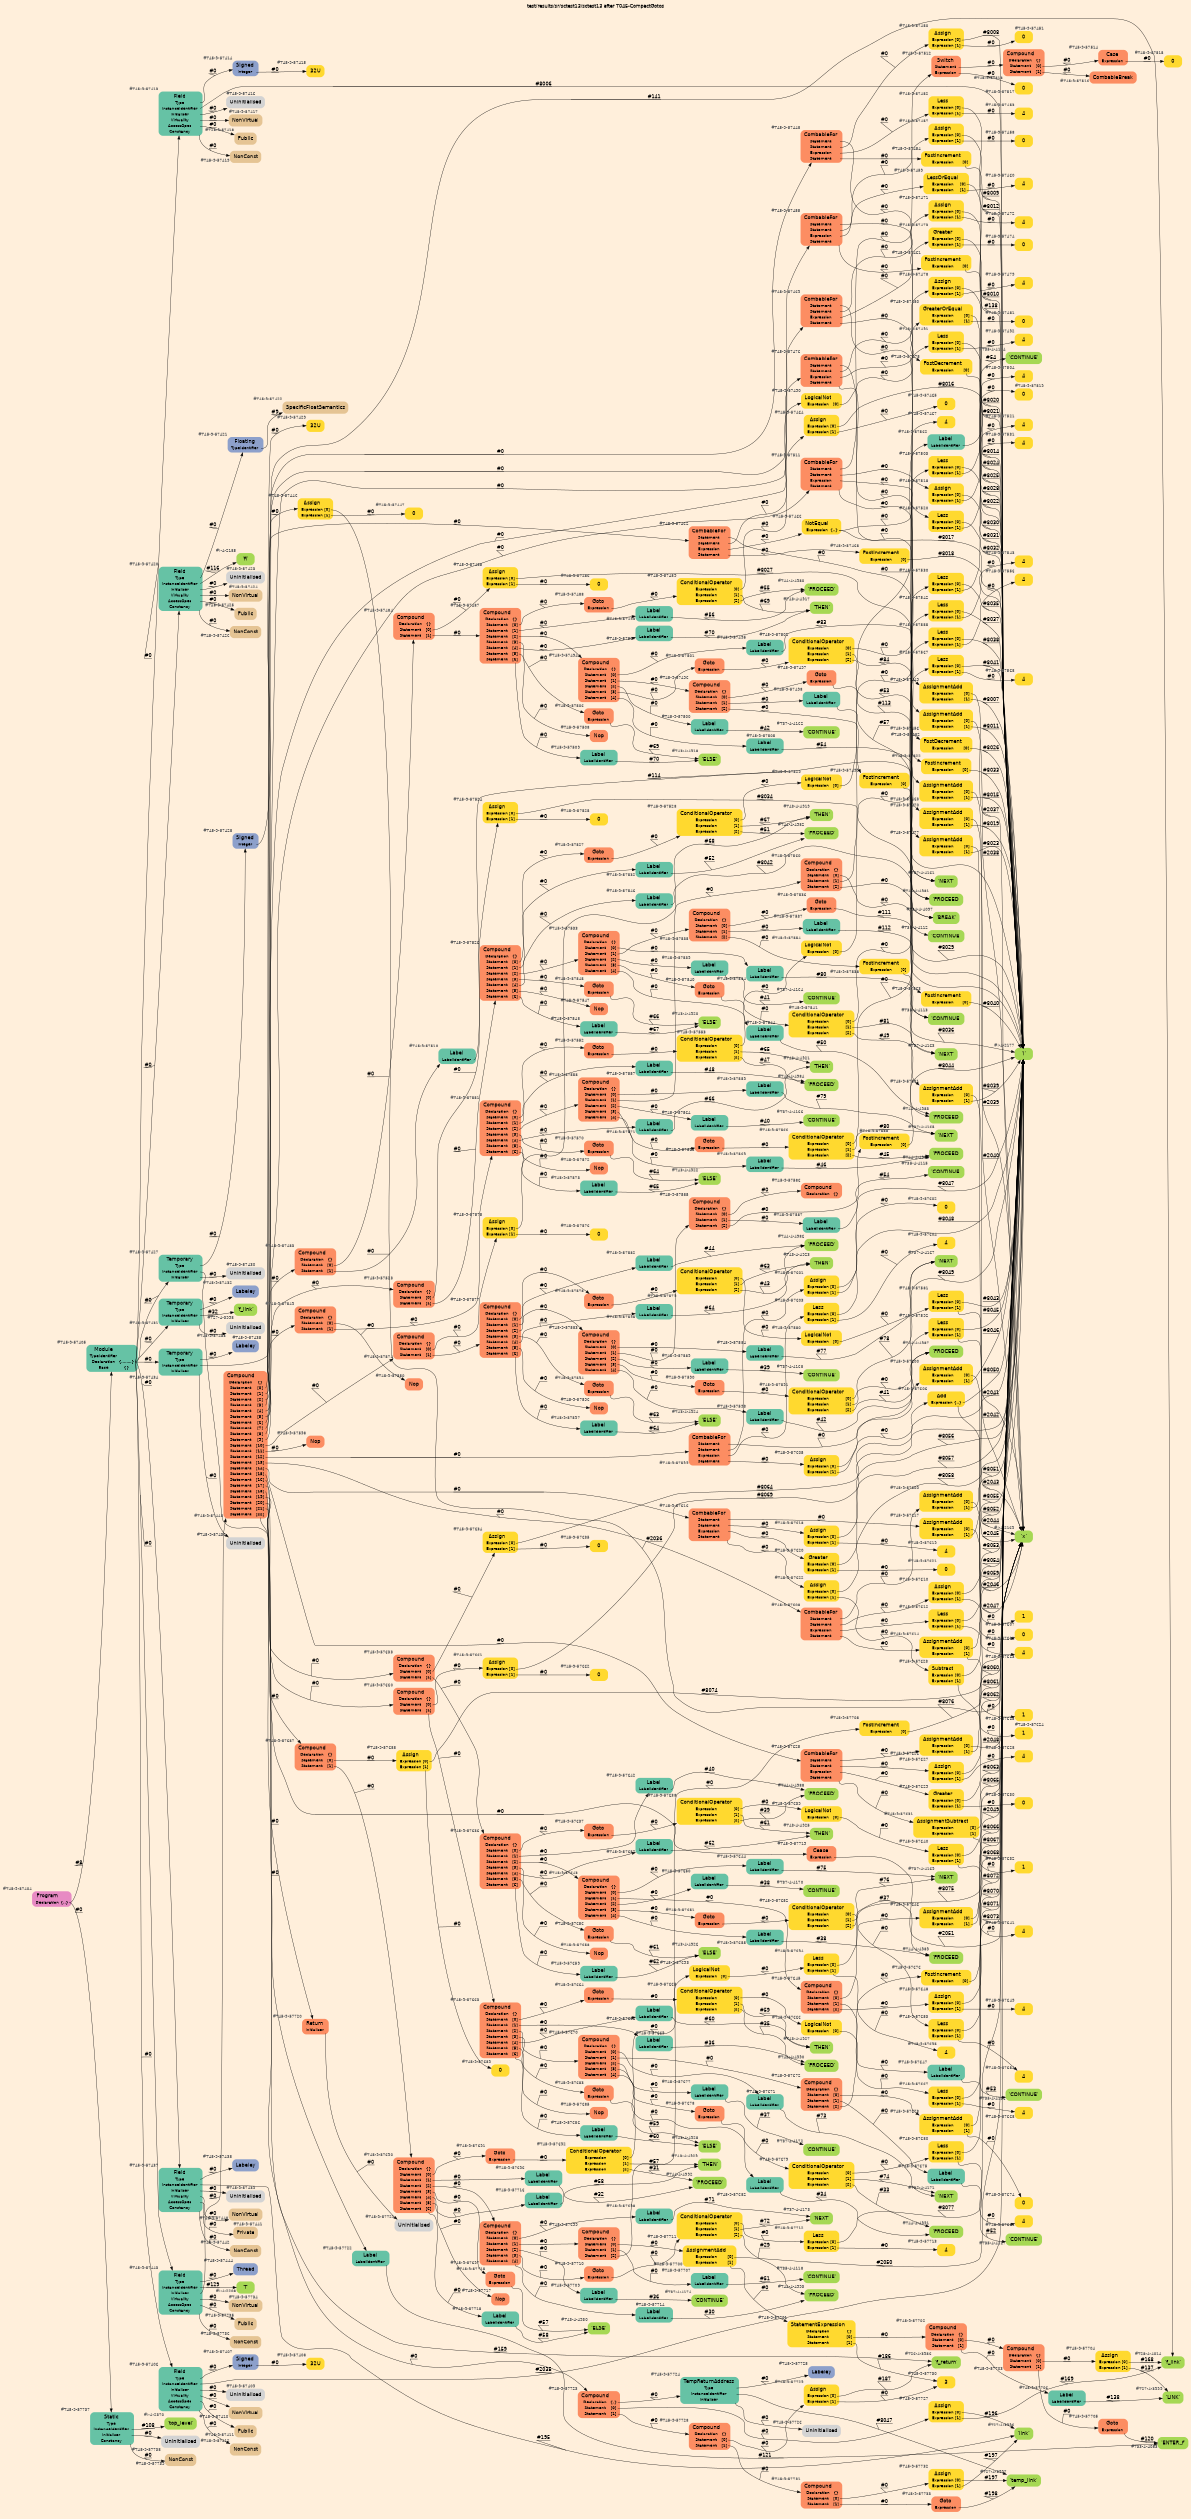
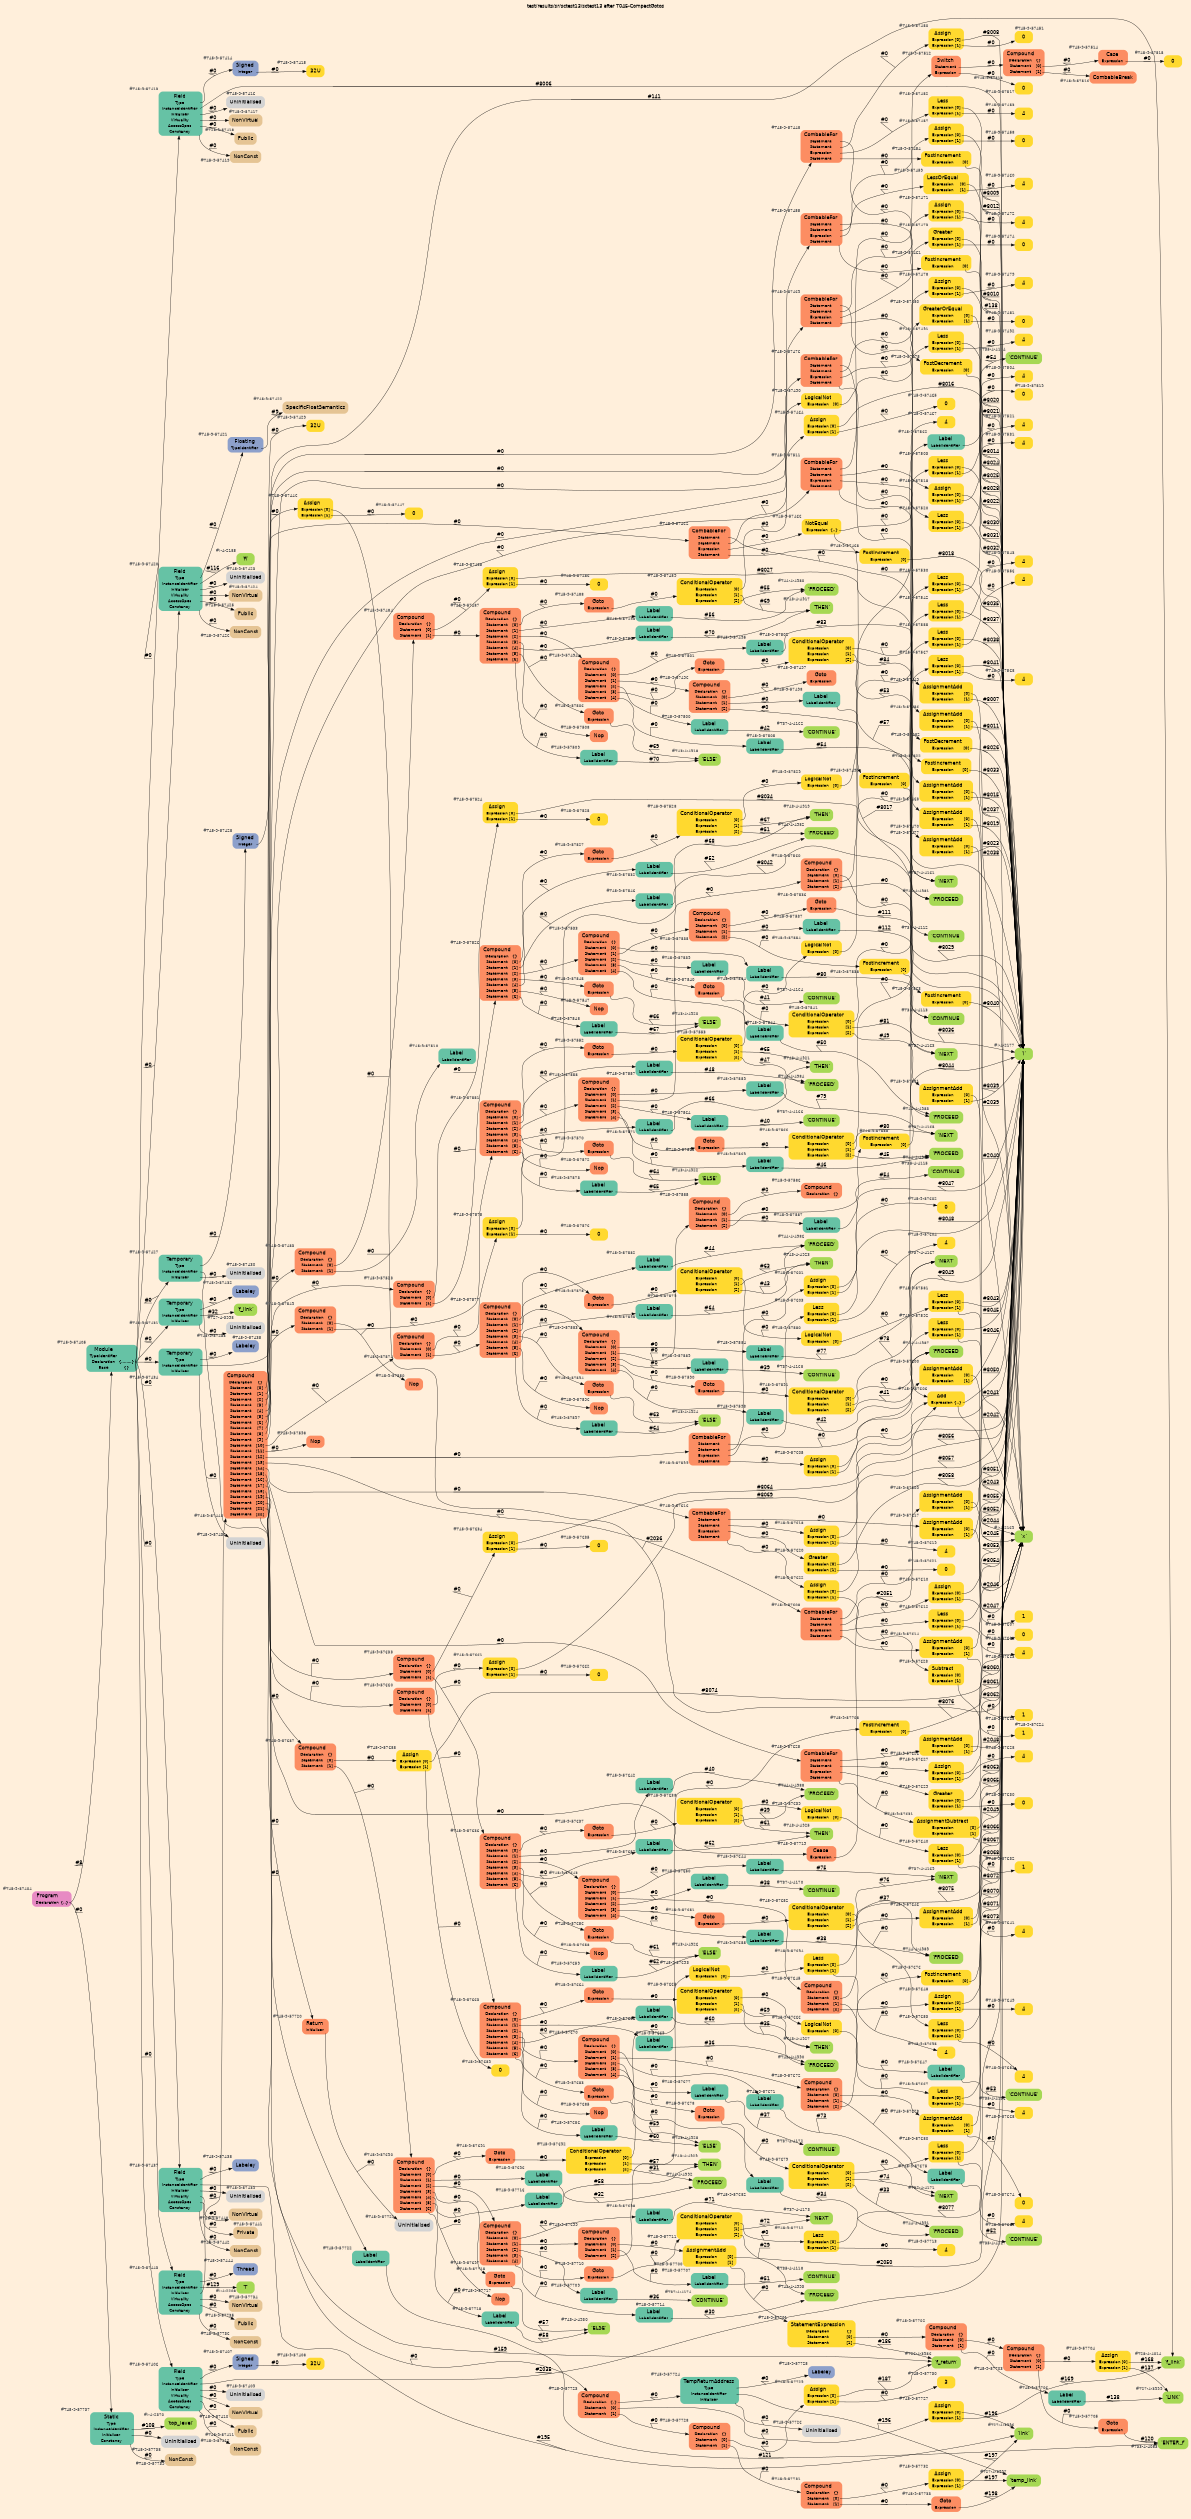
(984, 584) -> (904, 864)
(946, 918) -> none
(1010, 1381) -> none
(987, 1944) -> (861, 1601)
(886, 2371) -> (891, 2350)
(884, 2421) -> (884, 2421)
